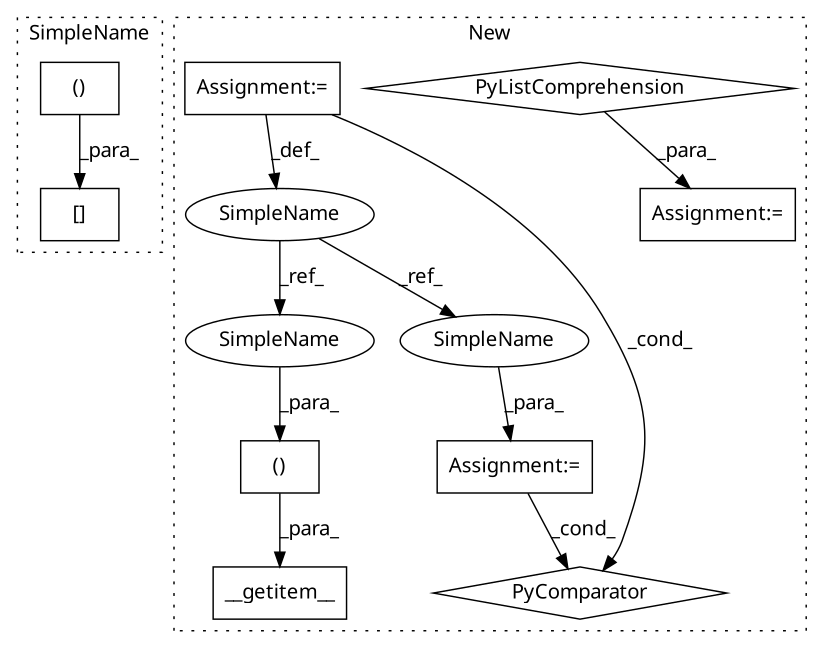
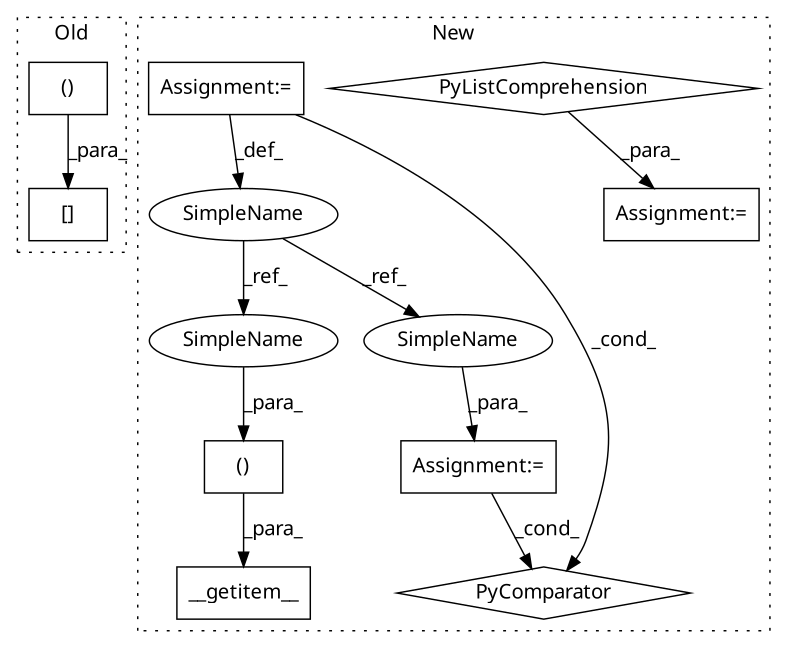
(90, 34) -> (72, 34)
